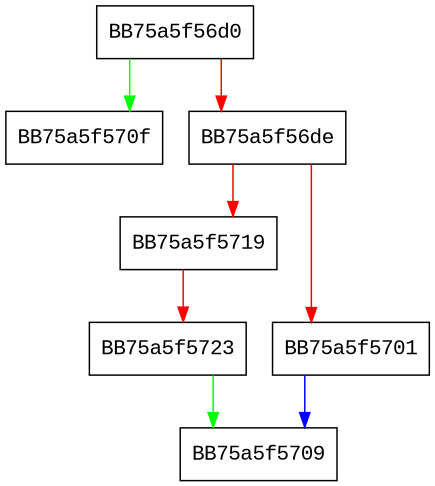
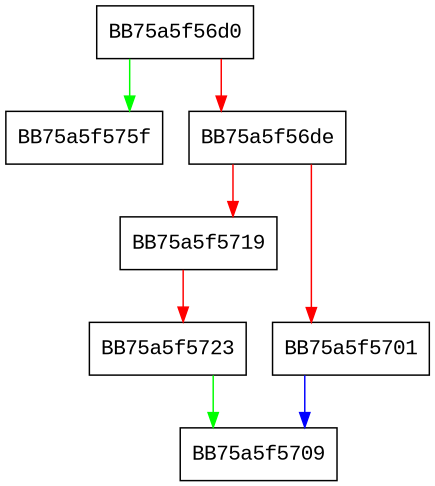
(84, 138) -> (84, 138)
